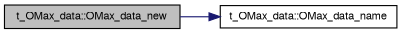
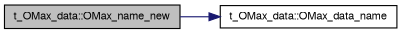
(92, 17) -> (92, 17)
